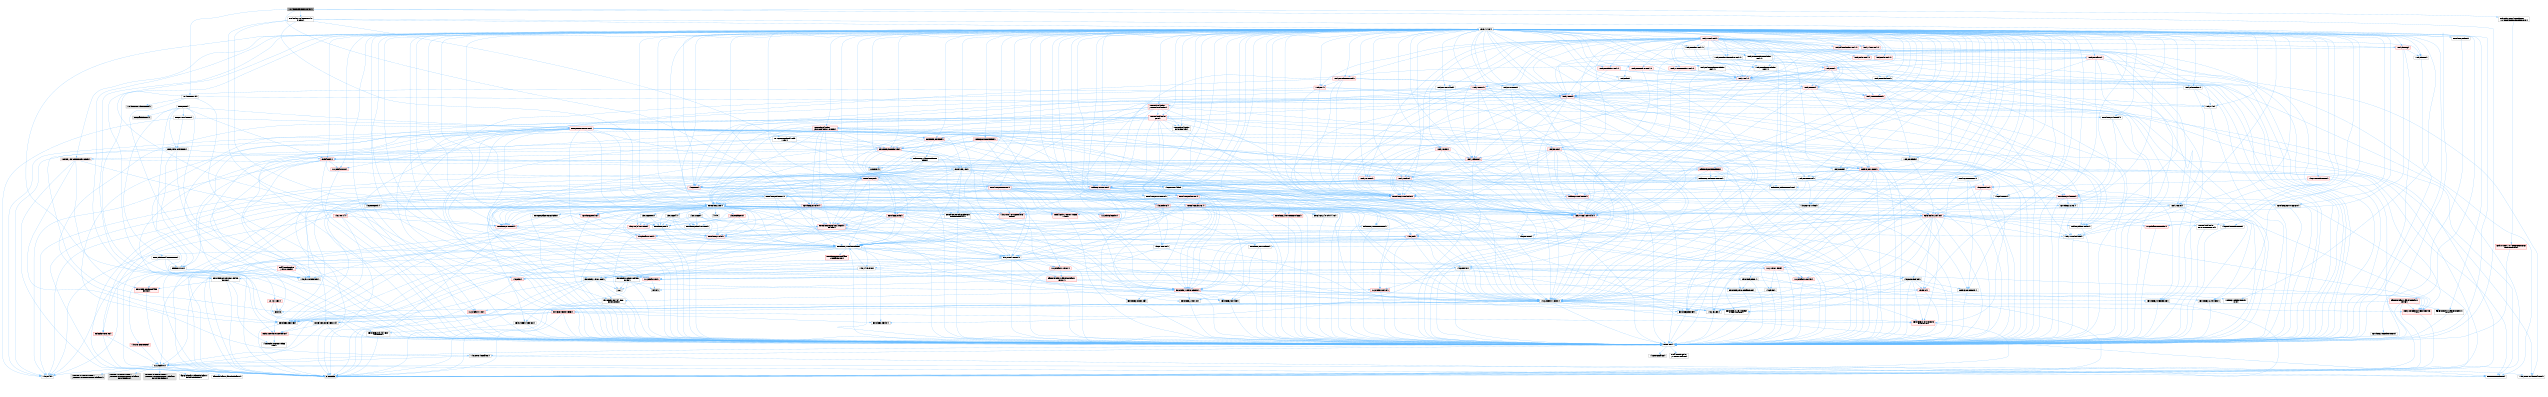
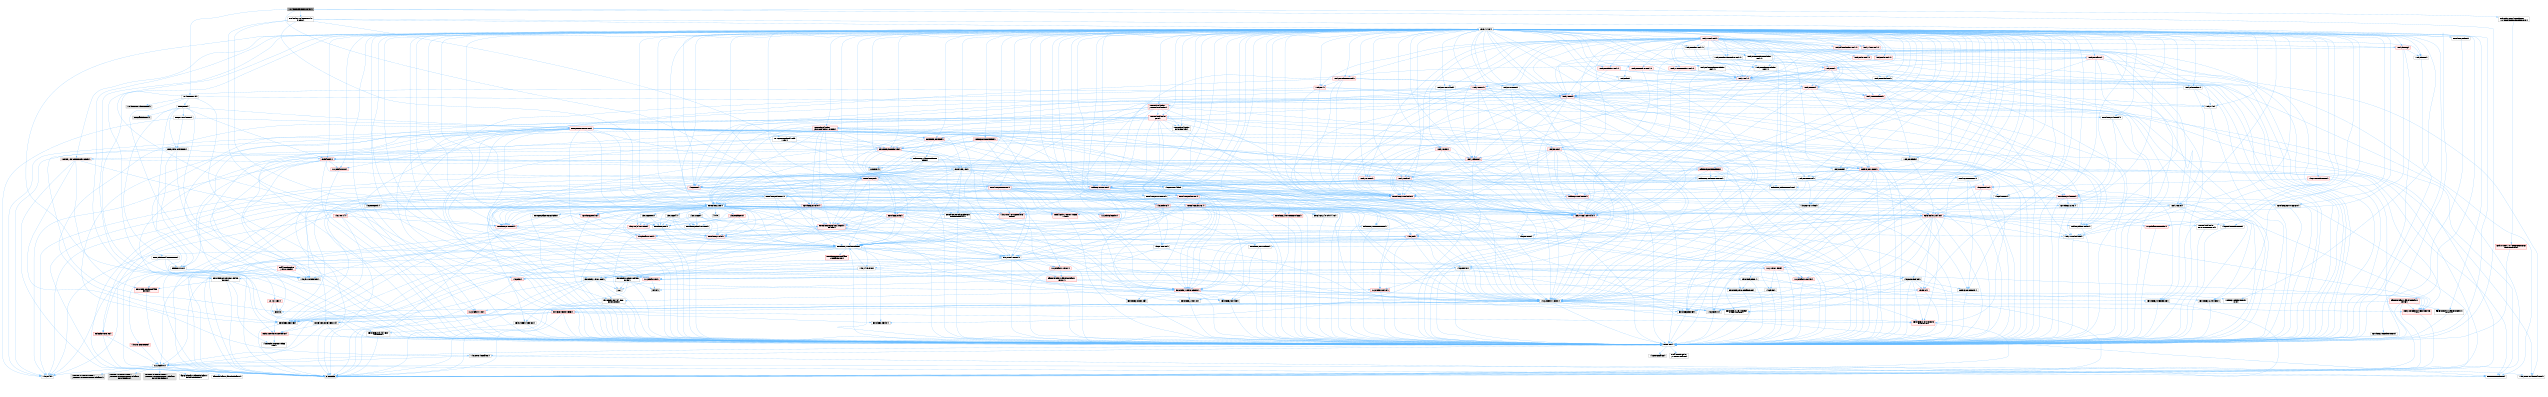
none -> (187, 101)
(1714, 312) -> (1714, 312)
